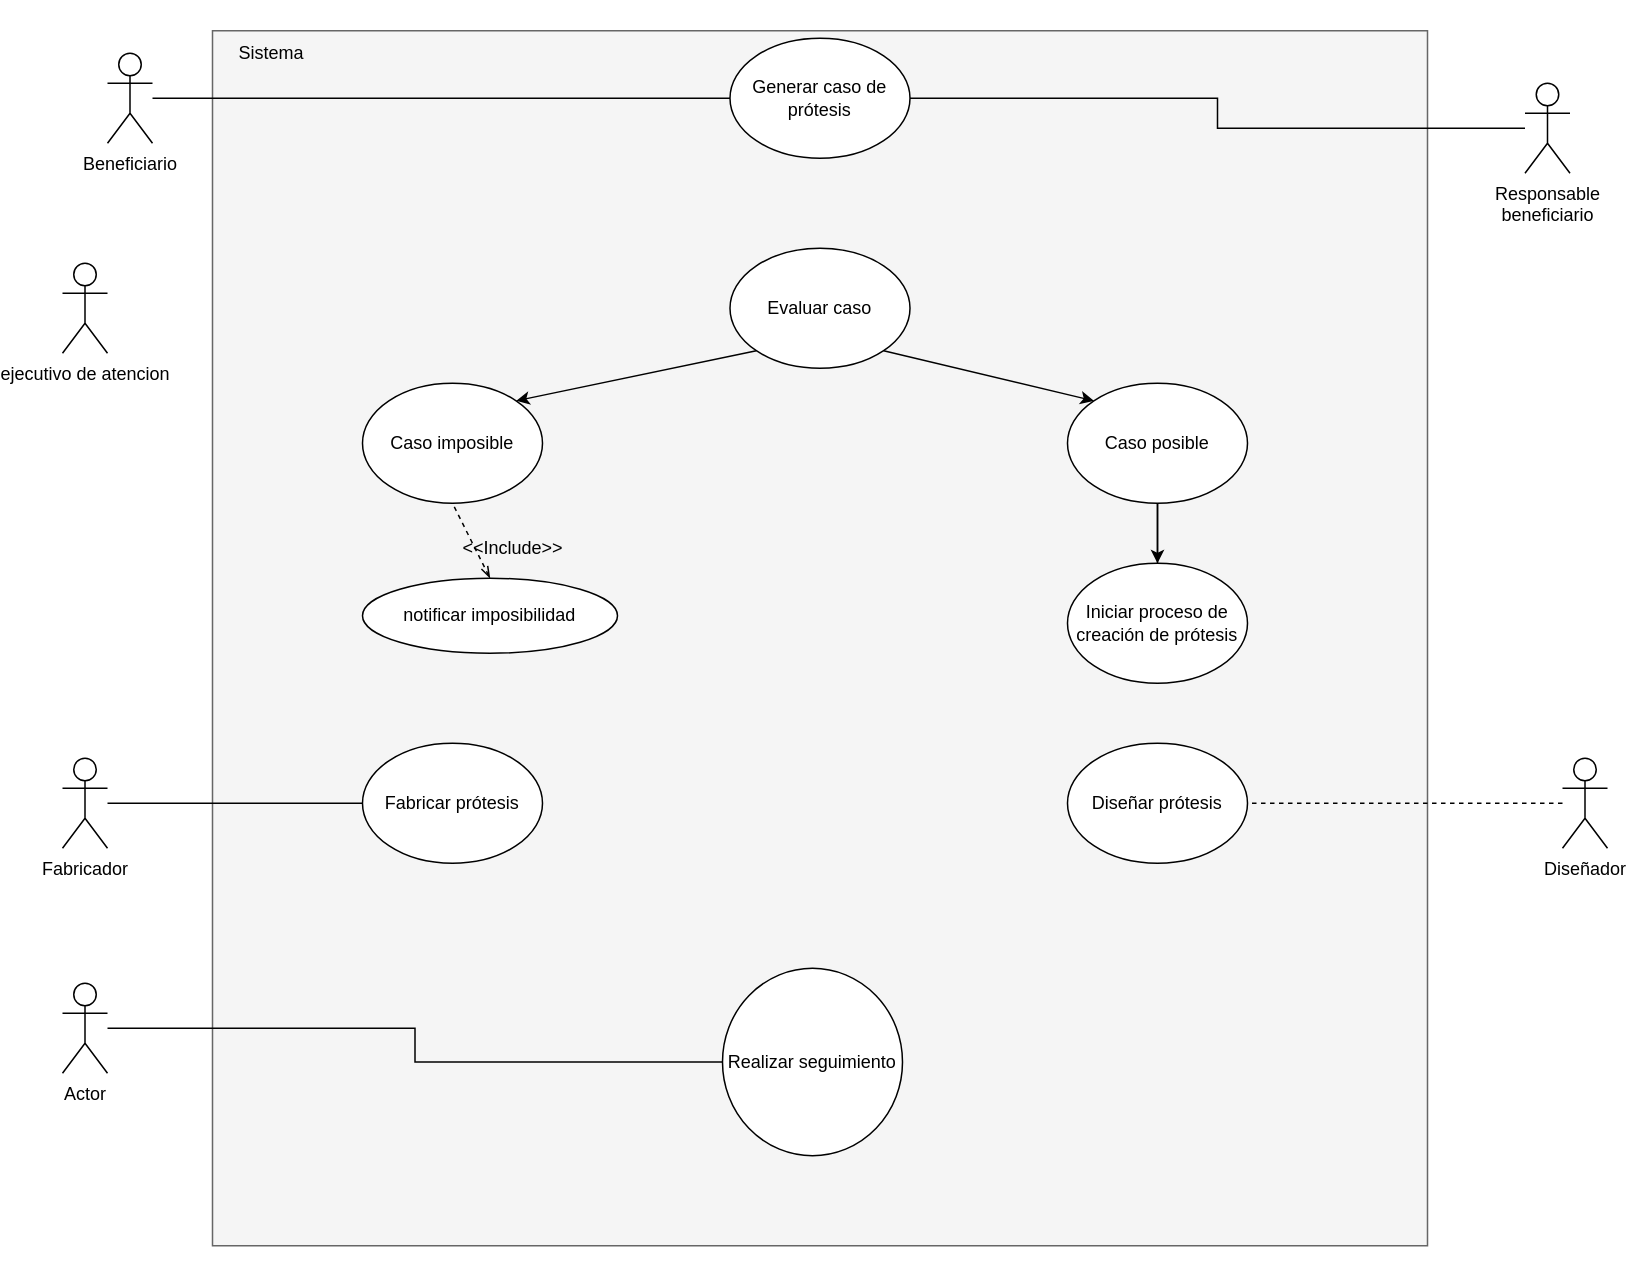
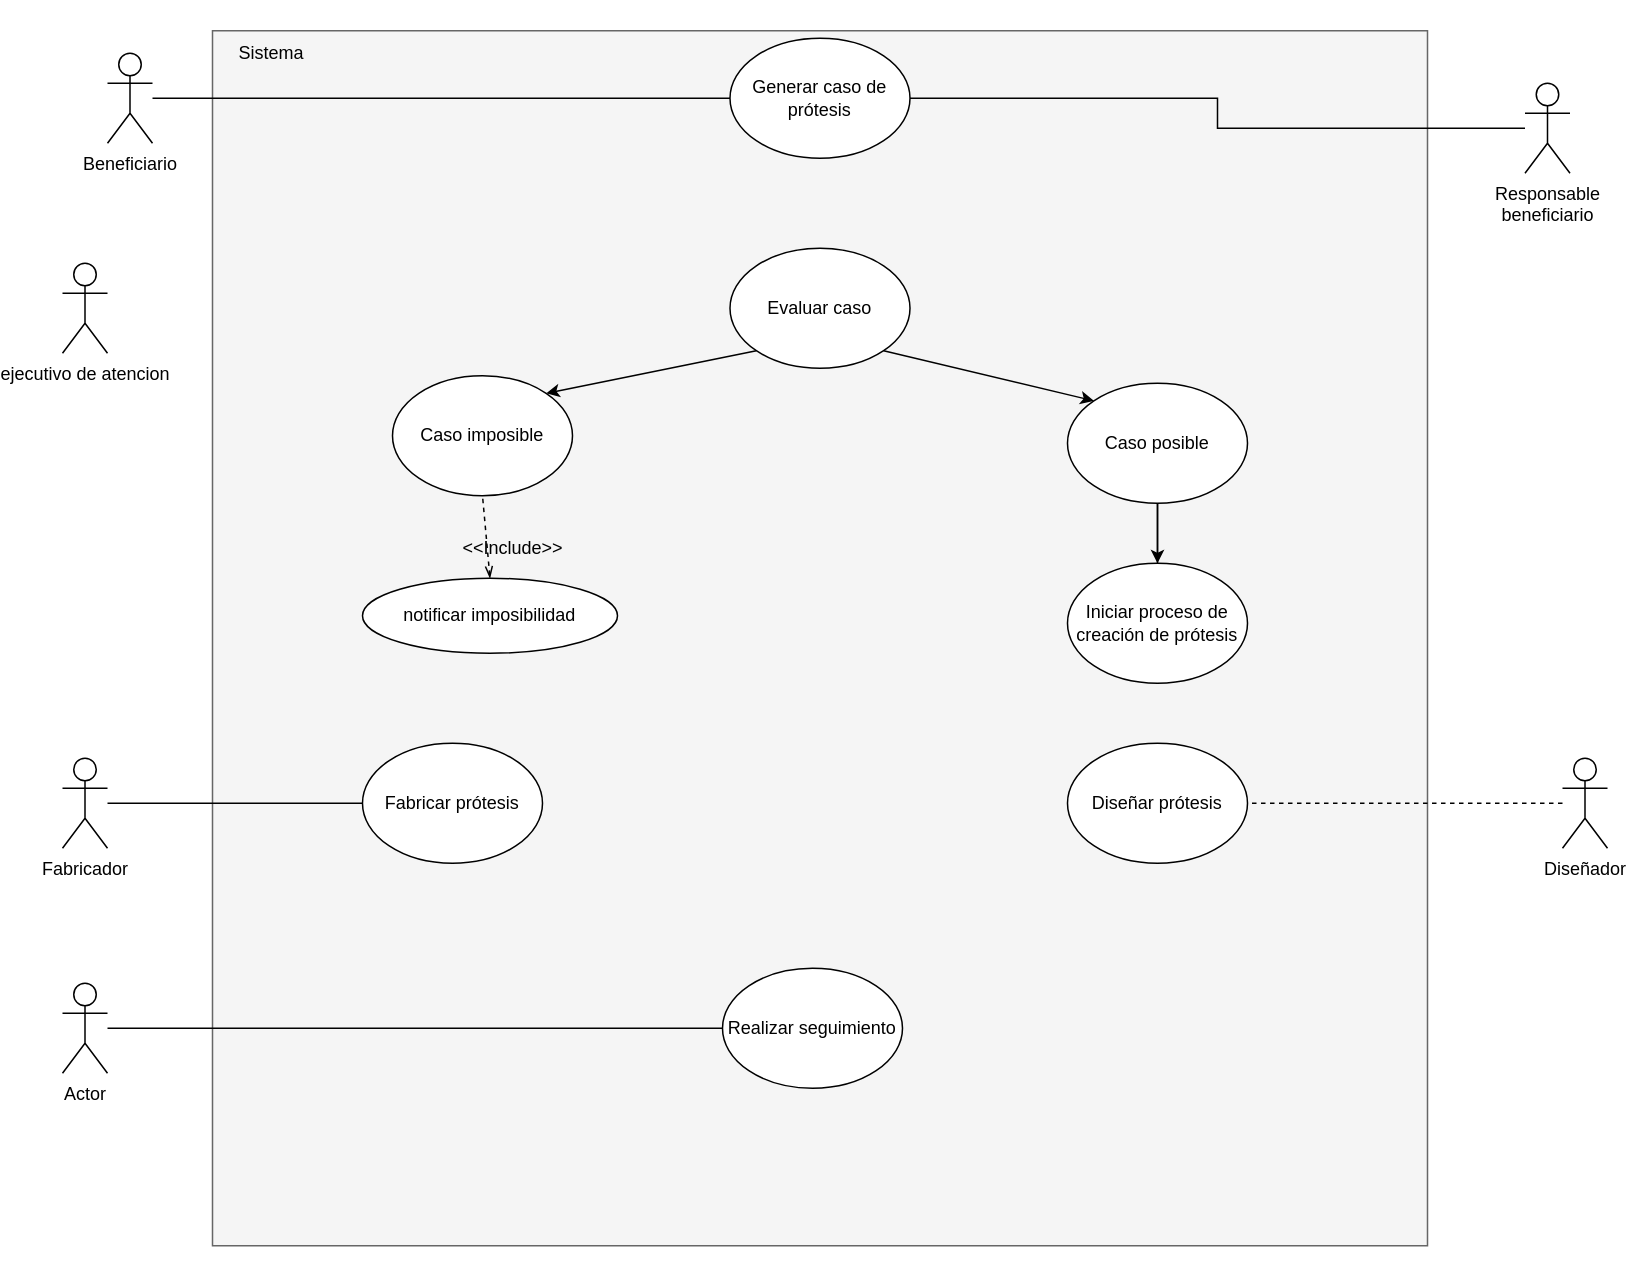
(452, 443) -> (482, 436)
(812, 1062) -> (812, 1028)
